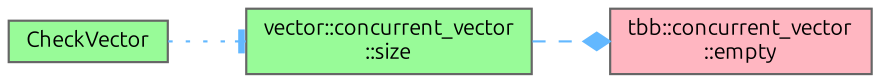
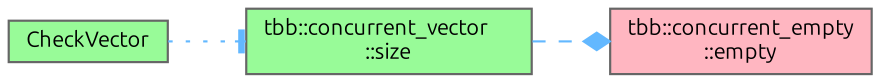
(389, 41) -> (389, 41)
(741, 41) -> (741, 41)
